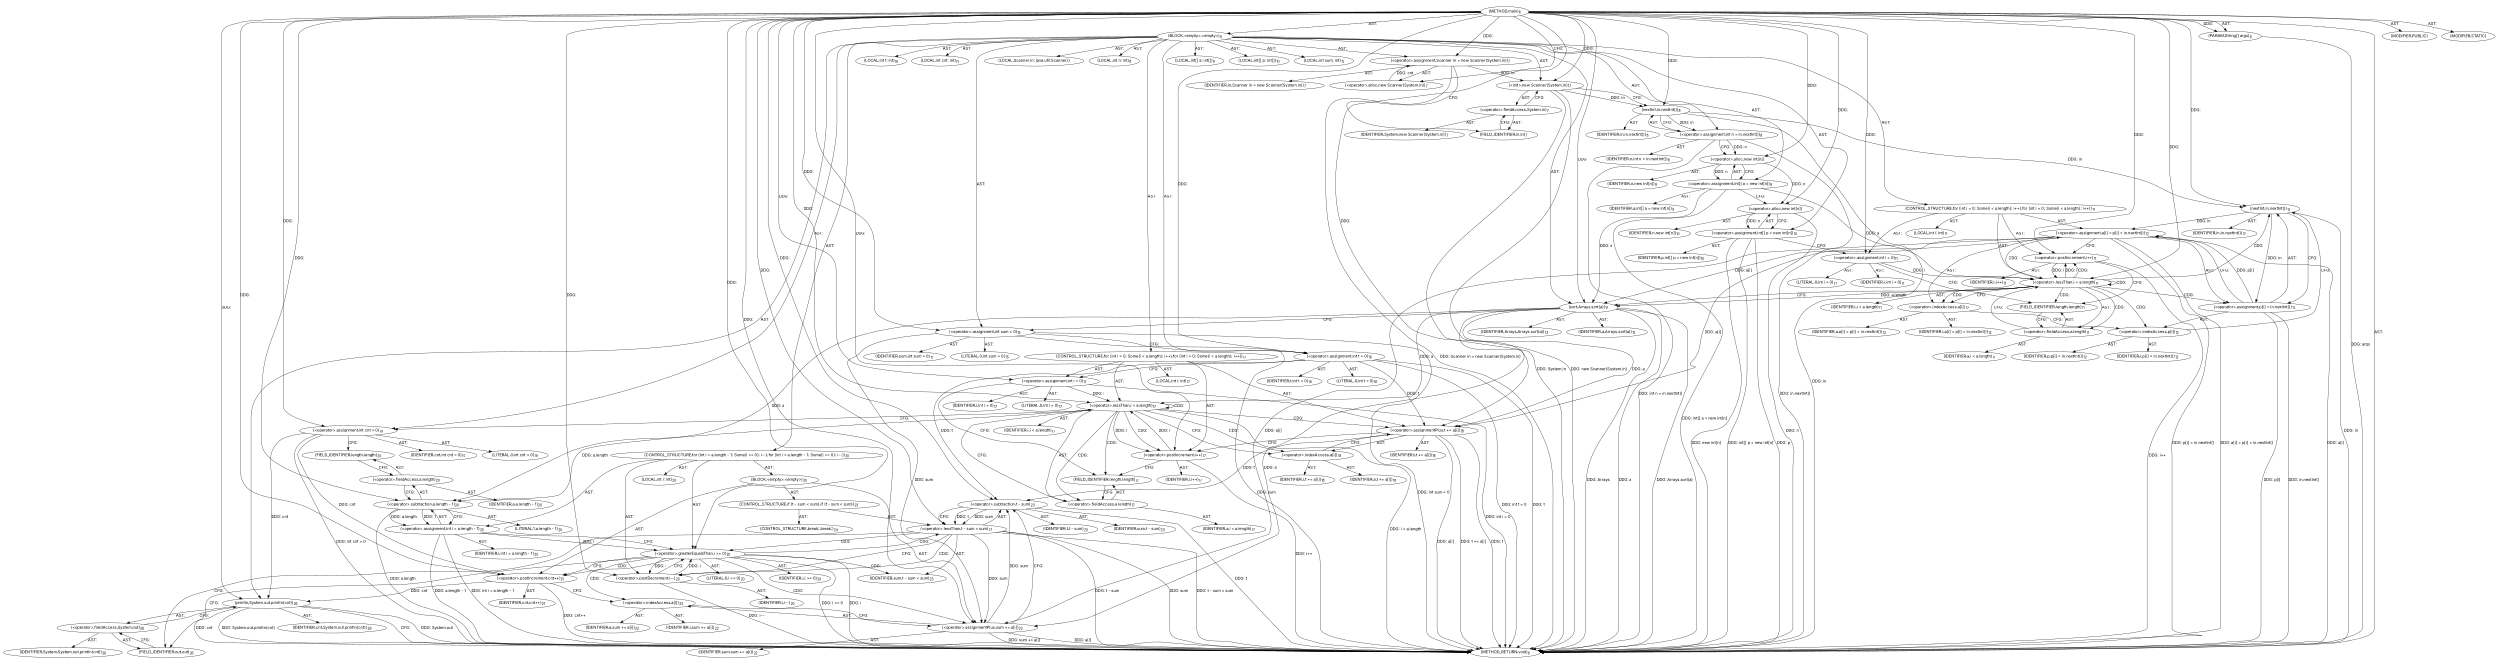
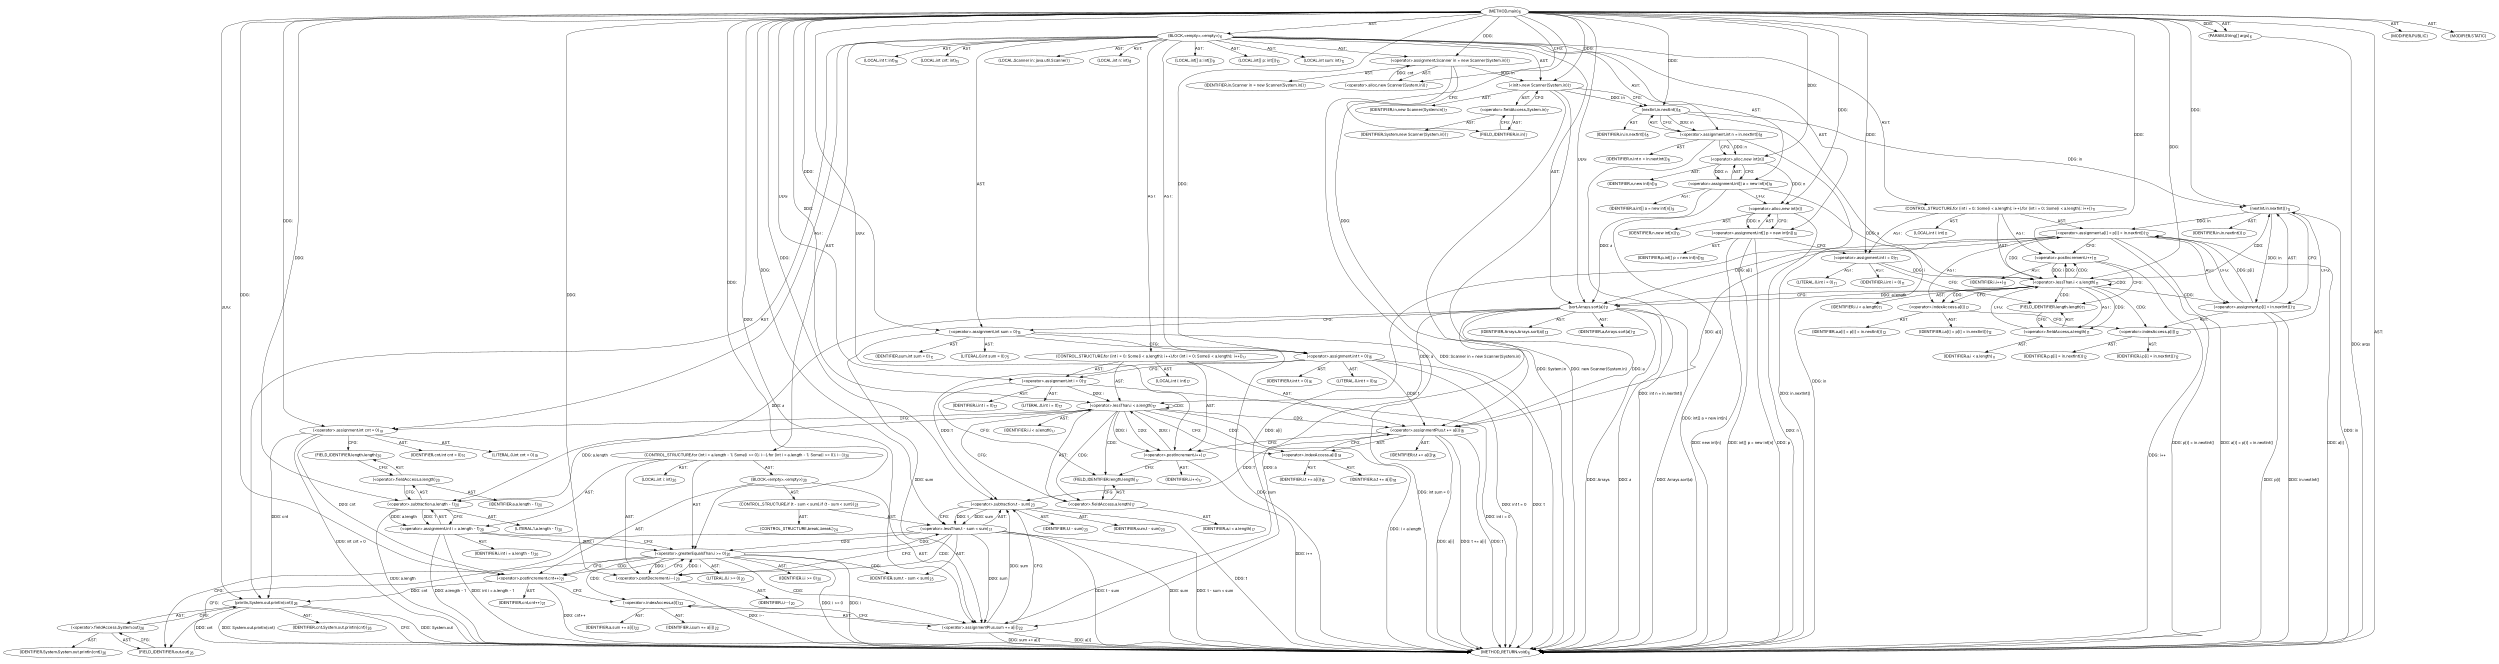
none -> (1408, 110)
(1007, 356) -> (1007, 356)
(728, 653) -> none
